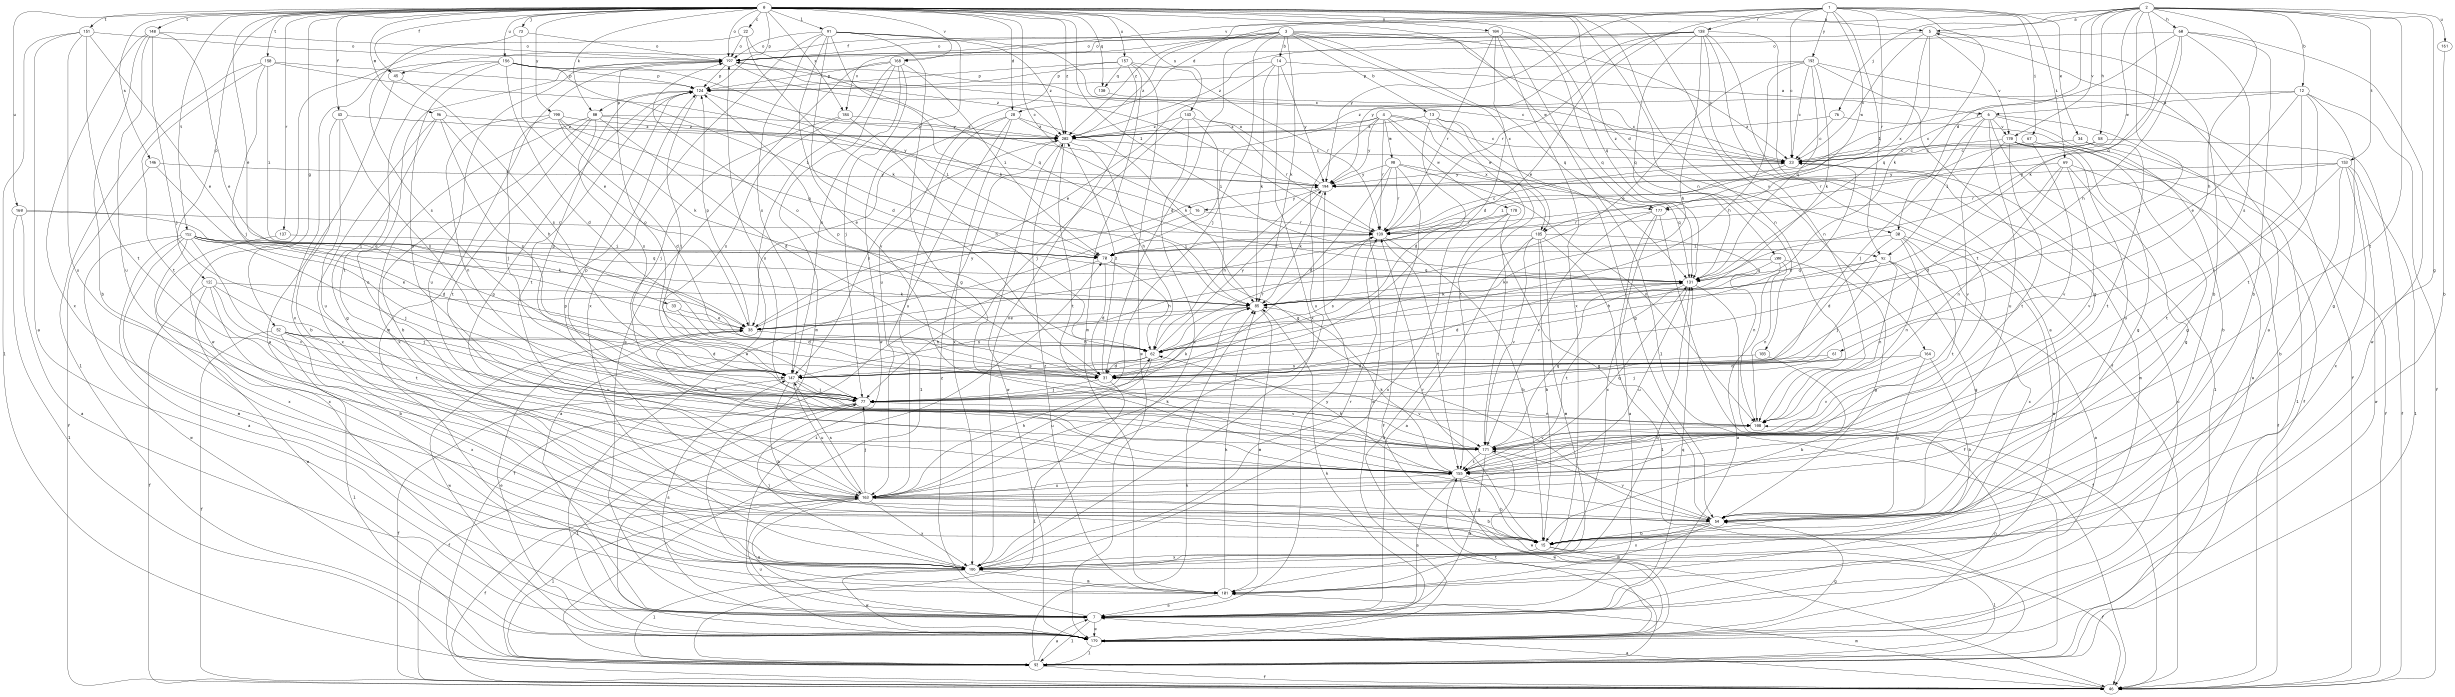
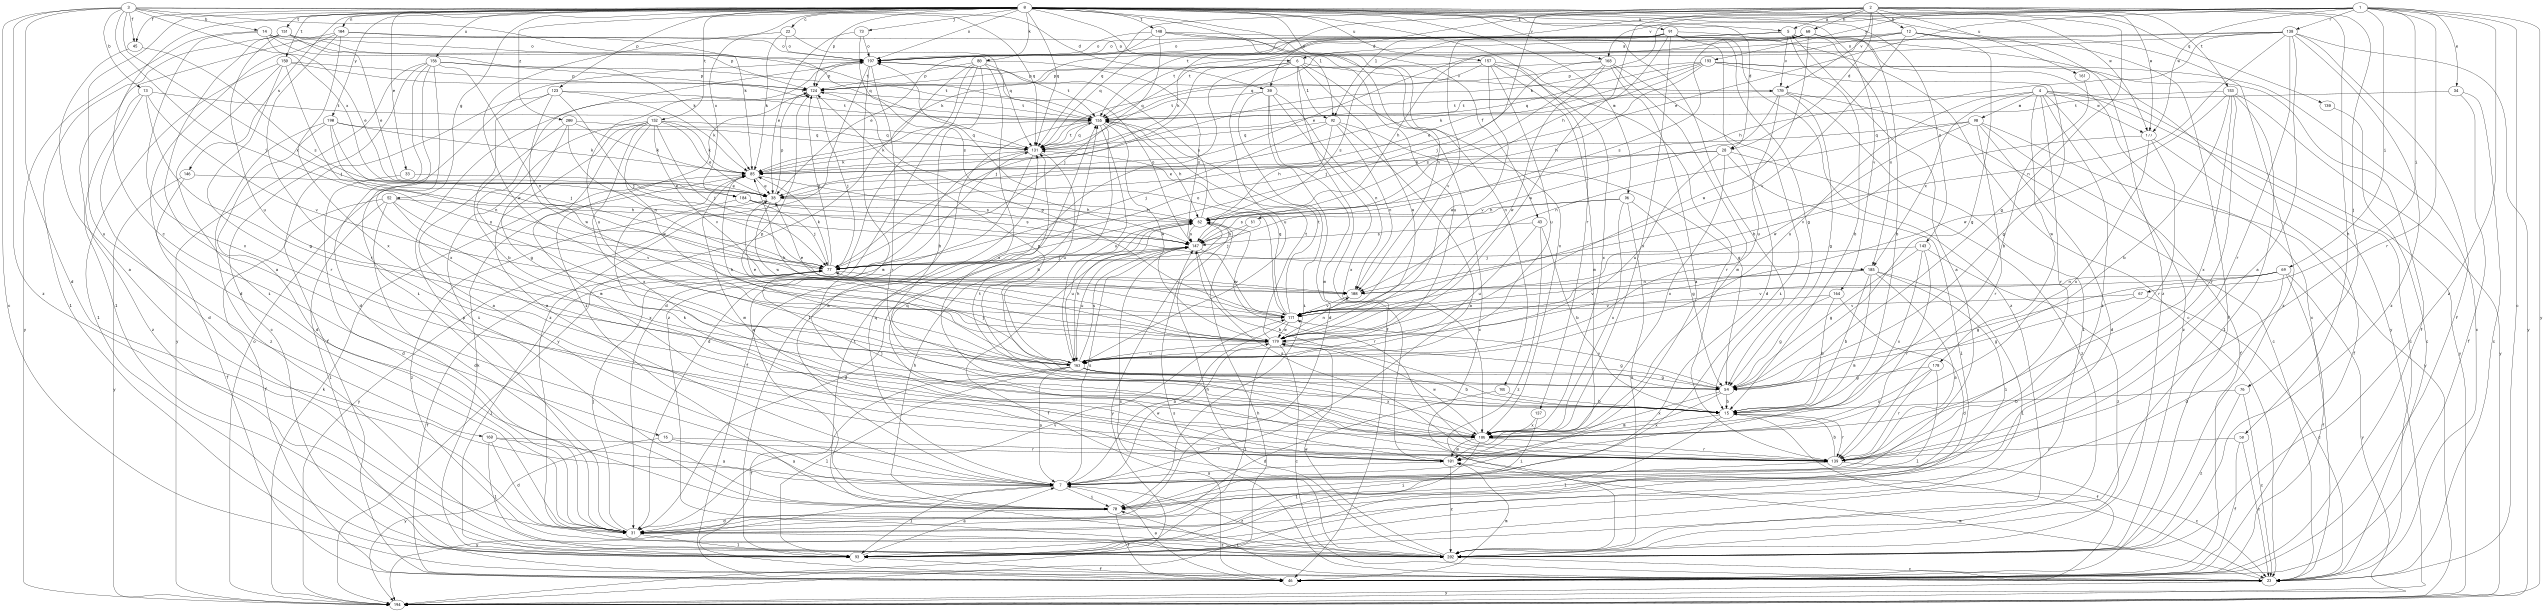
(1114, 75) -> (1200, 88)
(632, 97) -> (898, 76)
(1264, 203) -> (488, 504)
(1547, 603) -> none
